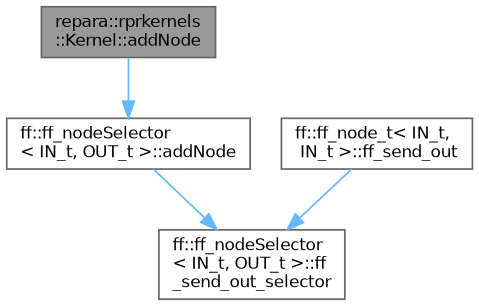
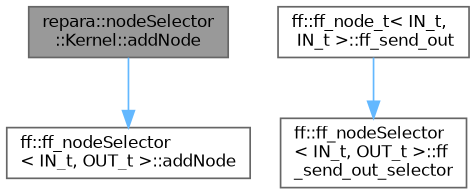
(128, 32) -> (128, 32)
(179, 194) -> none
